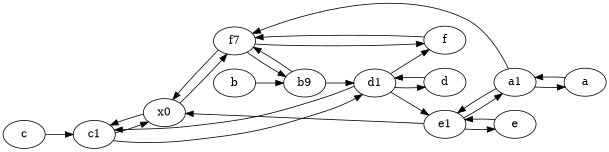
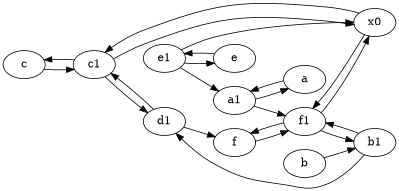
(235, 41) -> (305, 121)
none -> (63, 59)
(445, 82) -> none
(305, 83) -> (375, 143)
(480, 98) -> none
(406, 102) -> none
